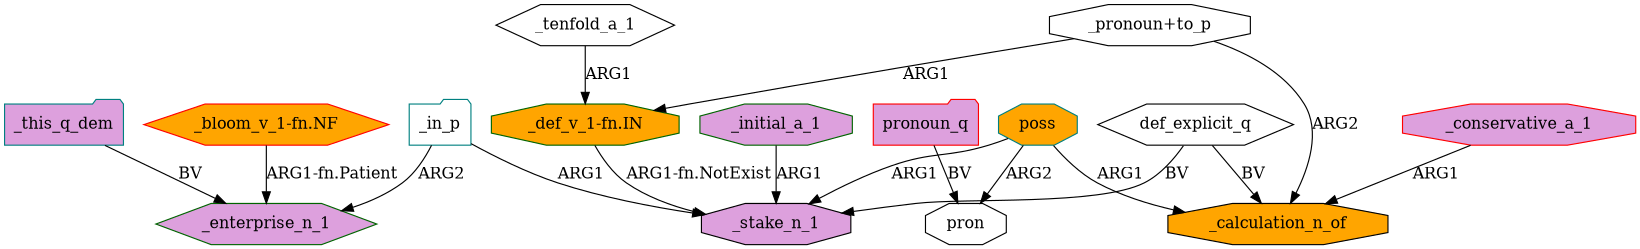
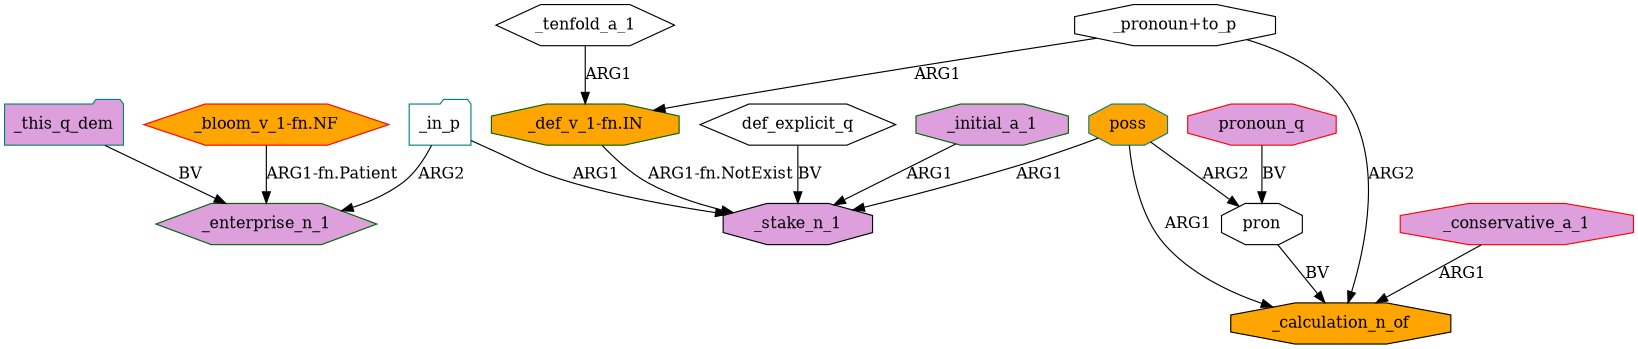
(926, 125) -> (1262, 125)
(1233, 170) -> (1298, 269)
